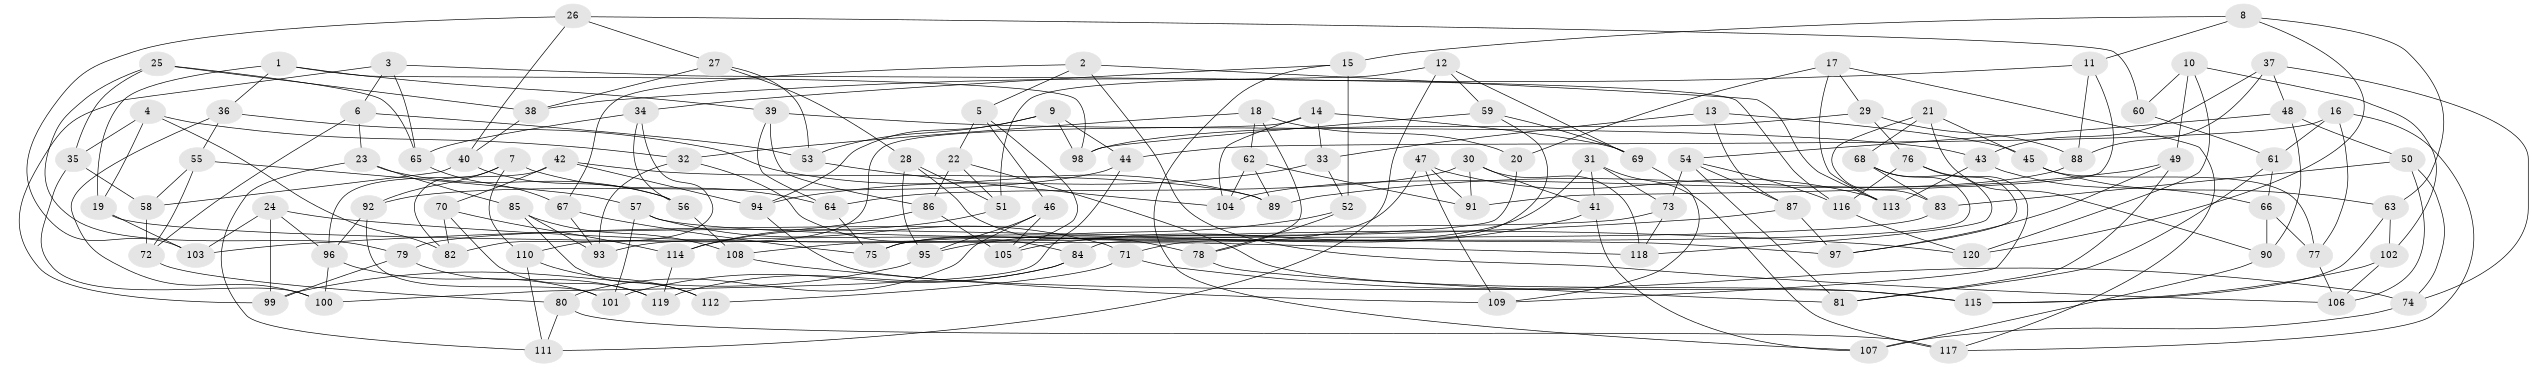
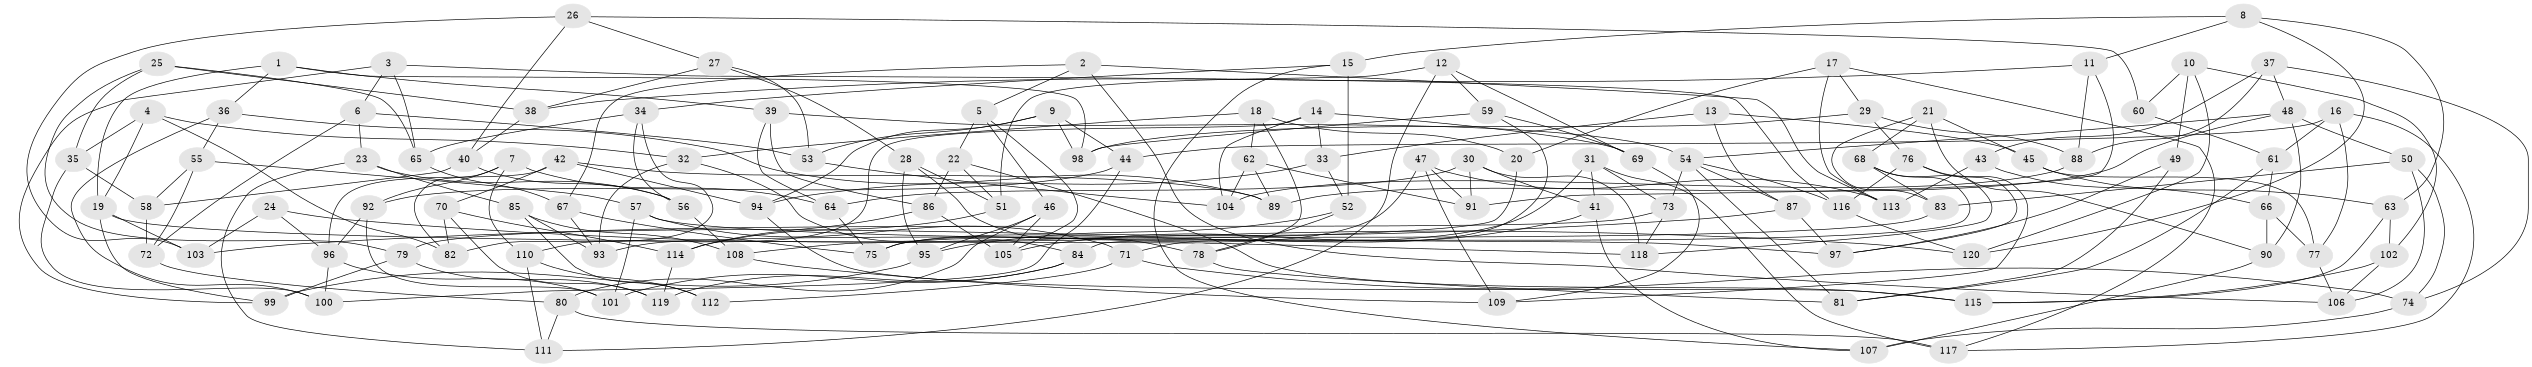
(1613, 131) -> (1232, 125)
(1725, 183) -> (1662, 190)
(270, 255) -> (206, 293)
